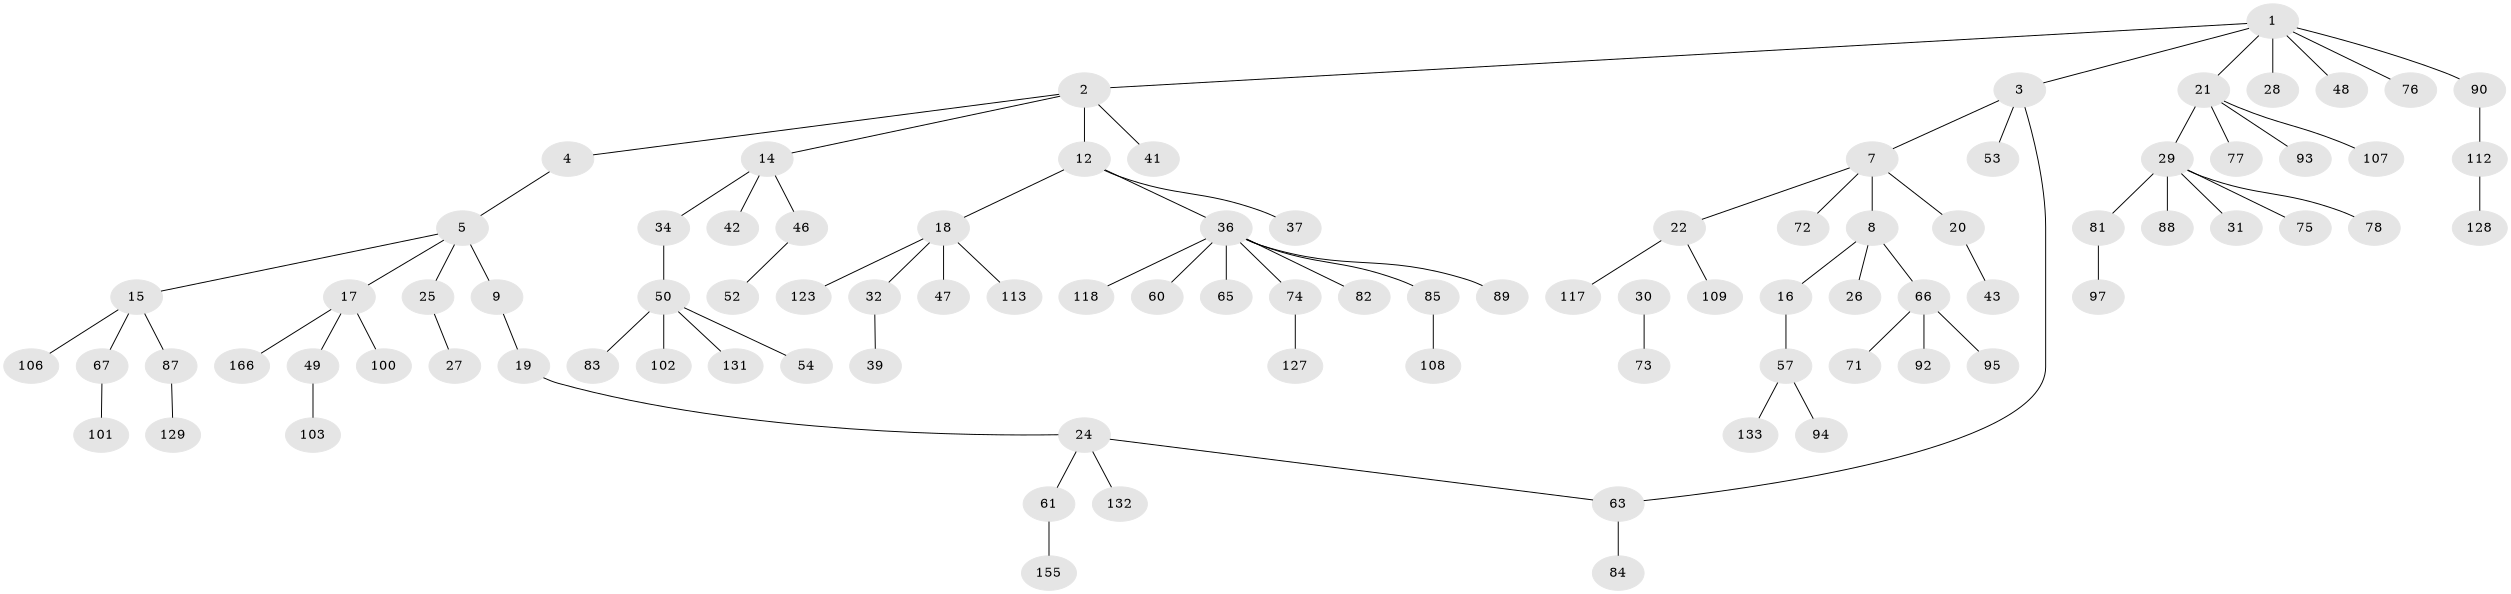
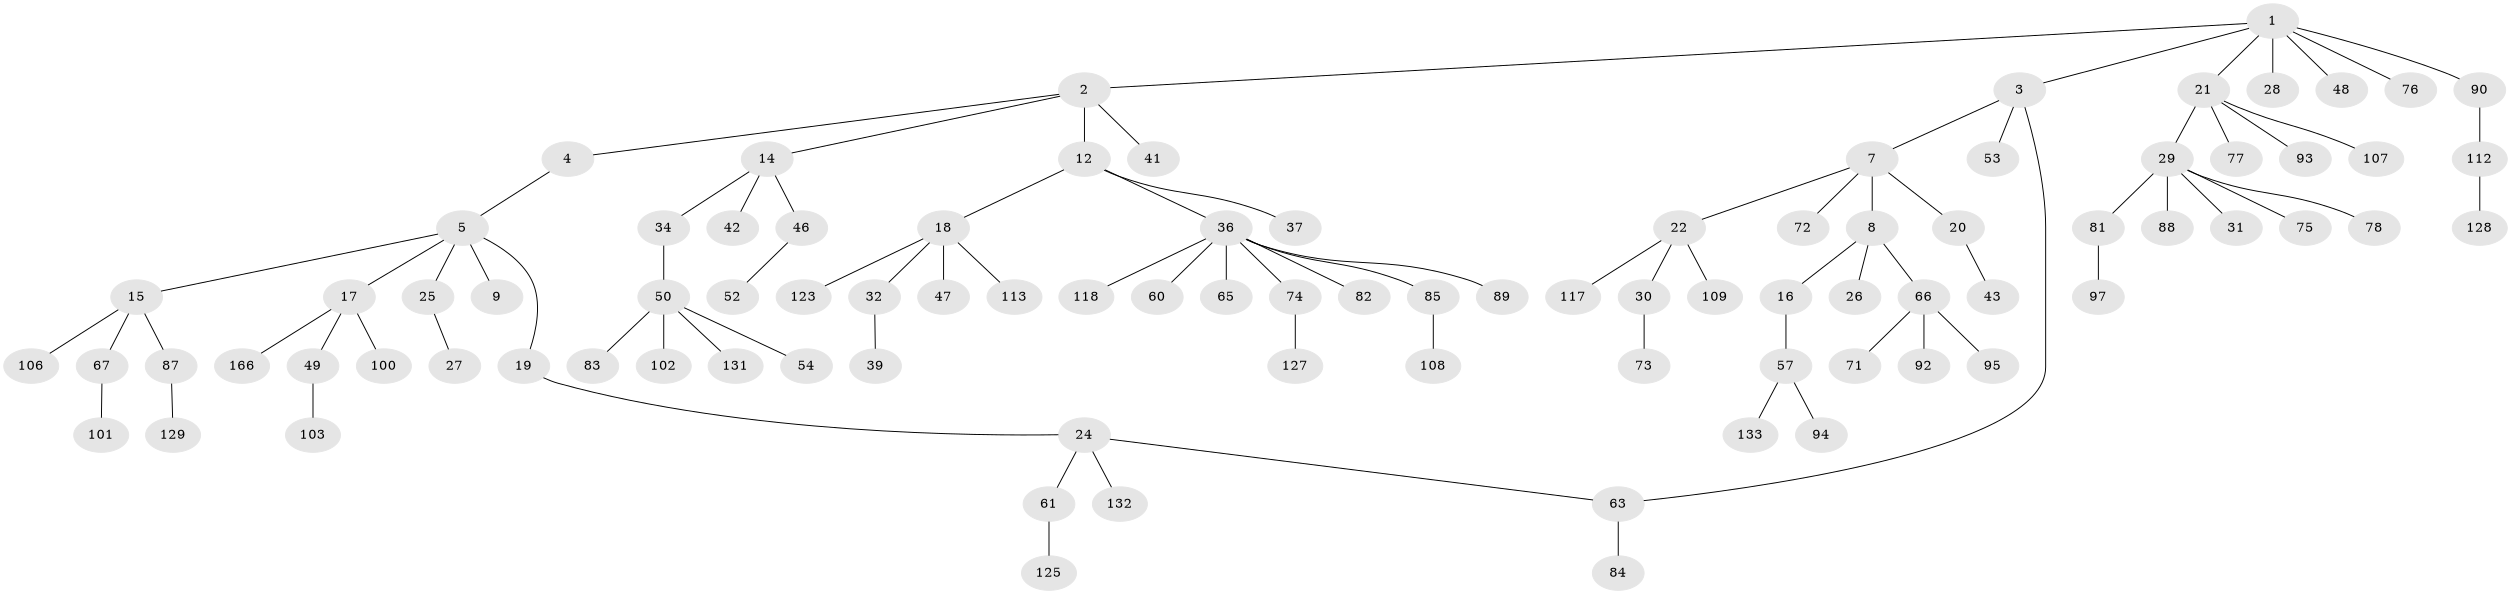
none -> (1662, 263)
(510, 332) -> (533, 283)
(1049, 573) -> (1049, 573)
